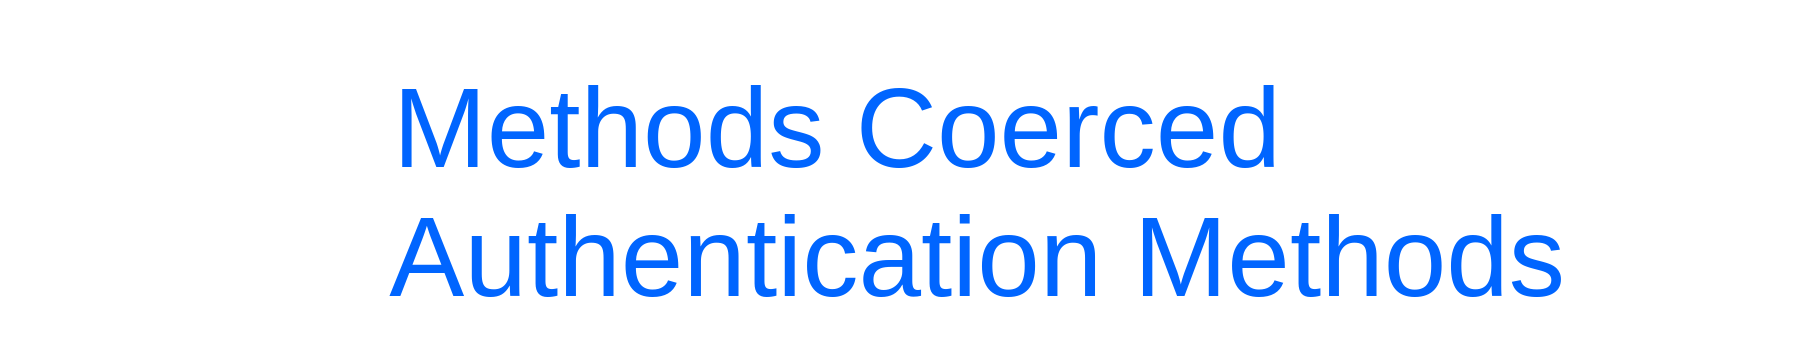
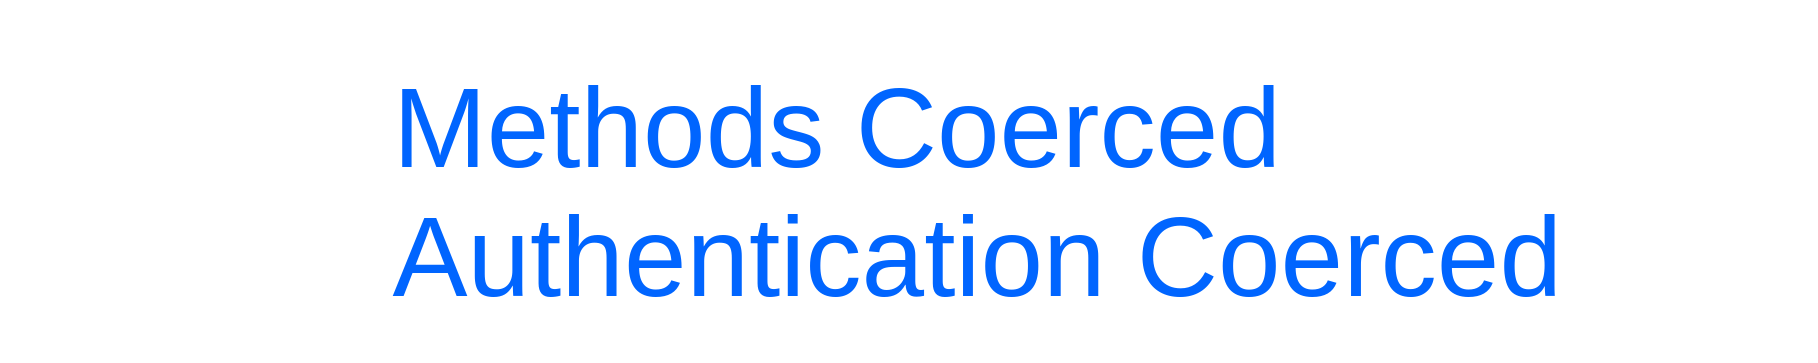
(978, 256) -> (978, 256)
